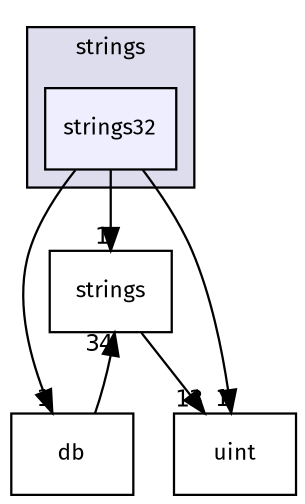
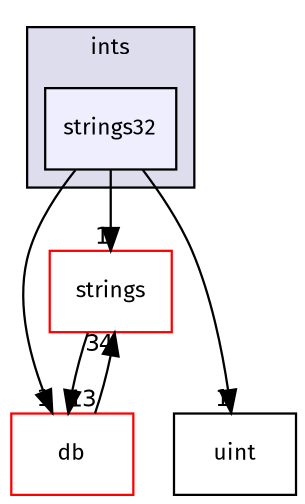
(111, 49) -> (111, 49)
(111, 292) -> (111, 292)
(166, 364) -> (79, 362)
(72, 454) -> (72, 454)
